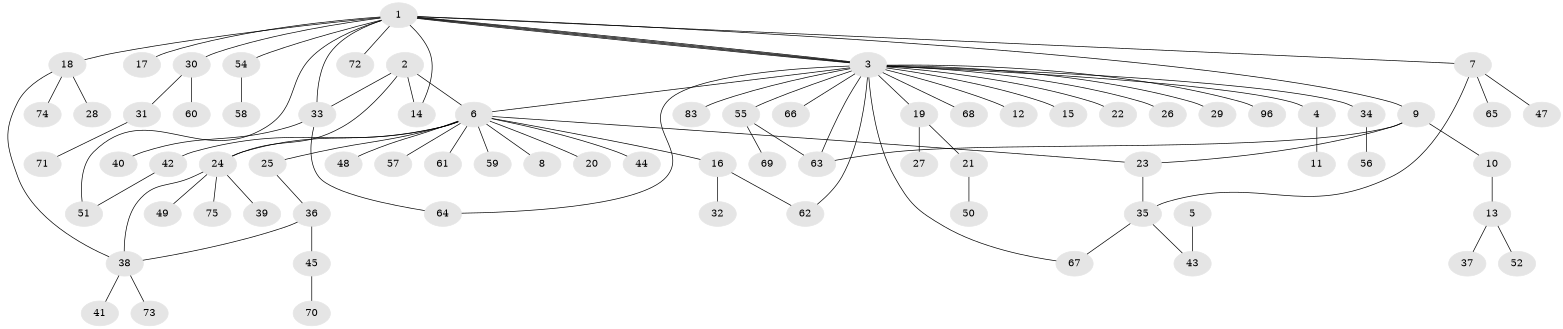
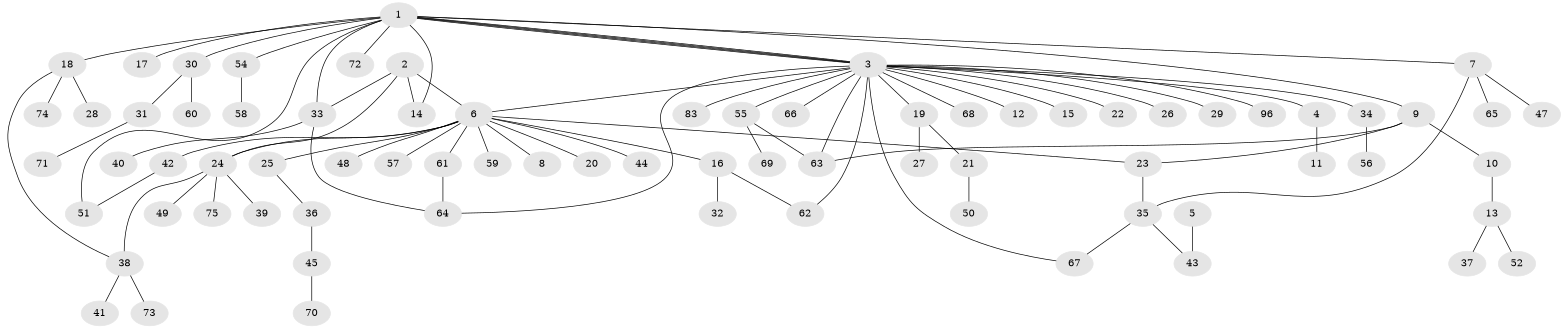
none -> (443, 189)
(221, 245) -> none
